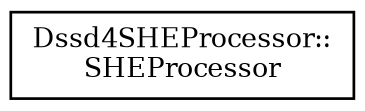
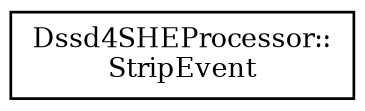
(182, 55) -> (182, 55)
